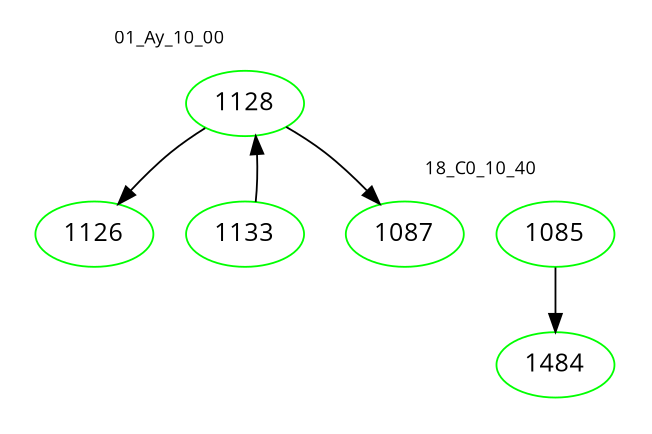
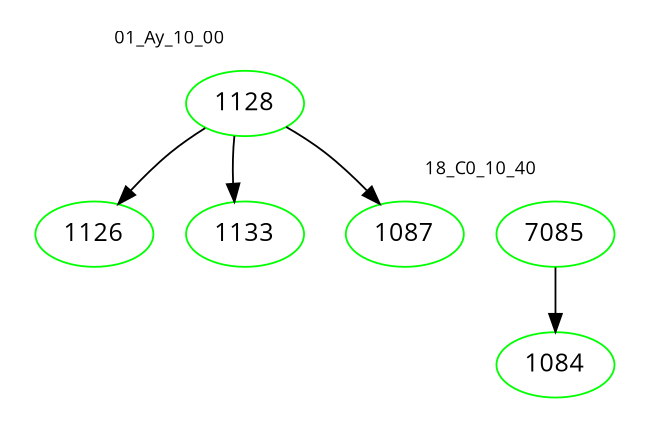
(257, 178) -> (233, 160)
(555, 234) -> (555, 234)
(555, 365) -> (555, 365)
